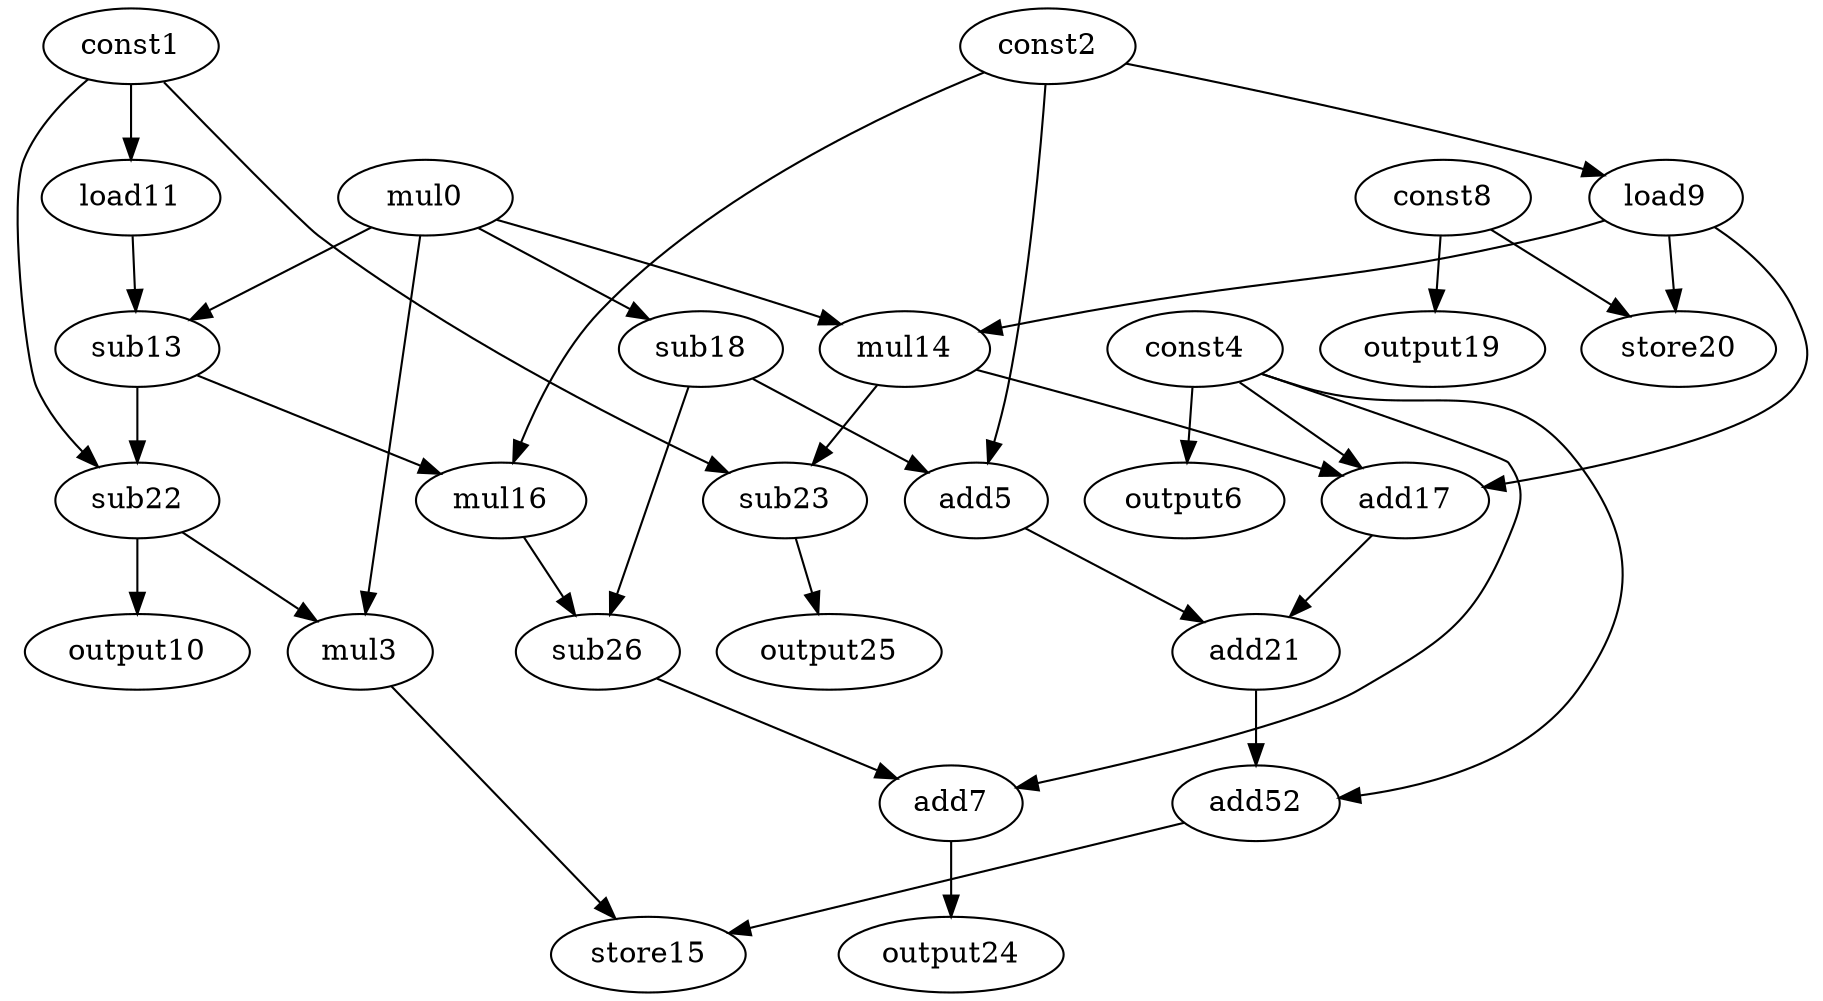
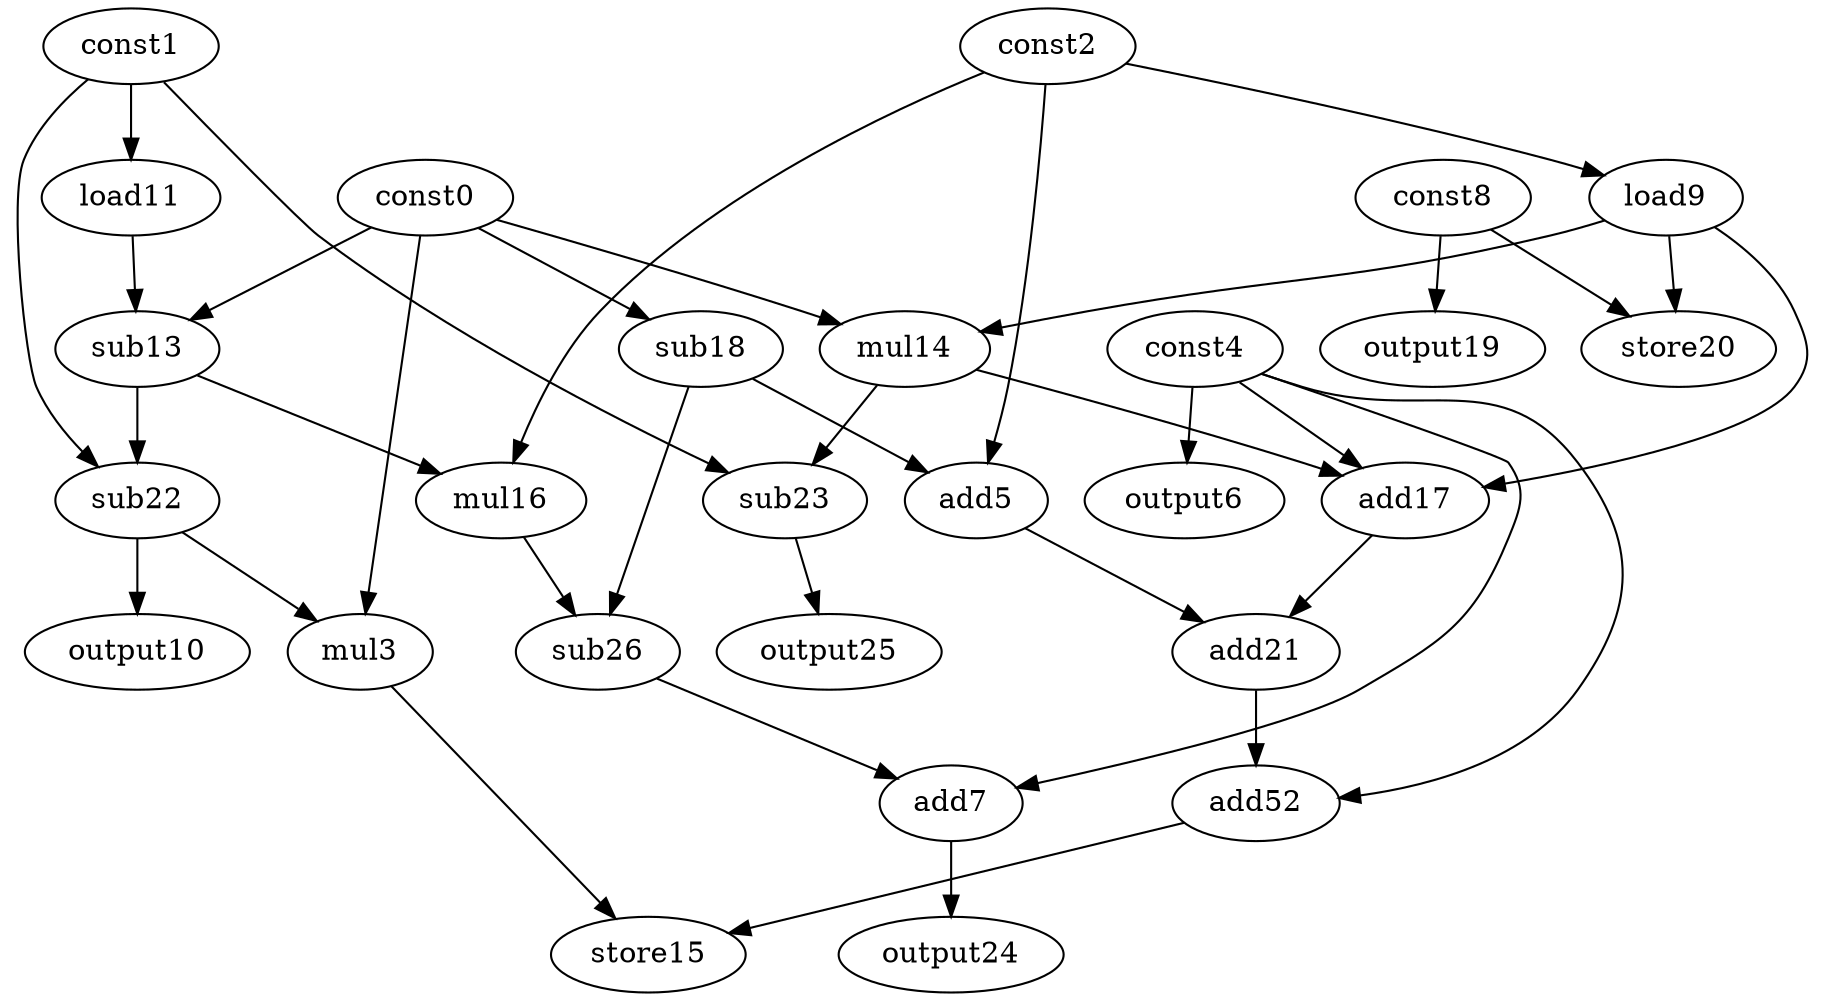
(425, 198) -> (425, 198)
